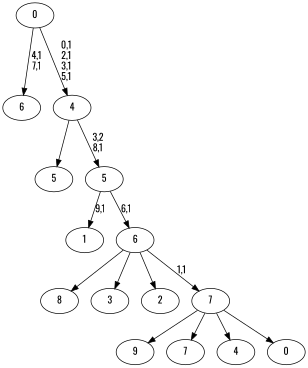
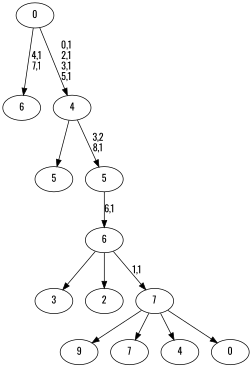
(85, 240) -> none
(59, 301) -> none
